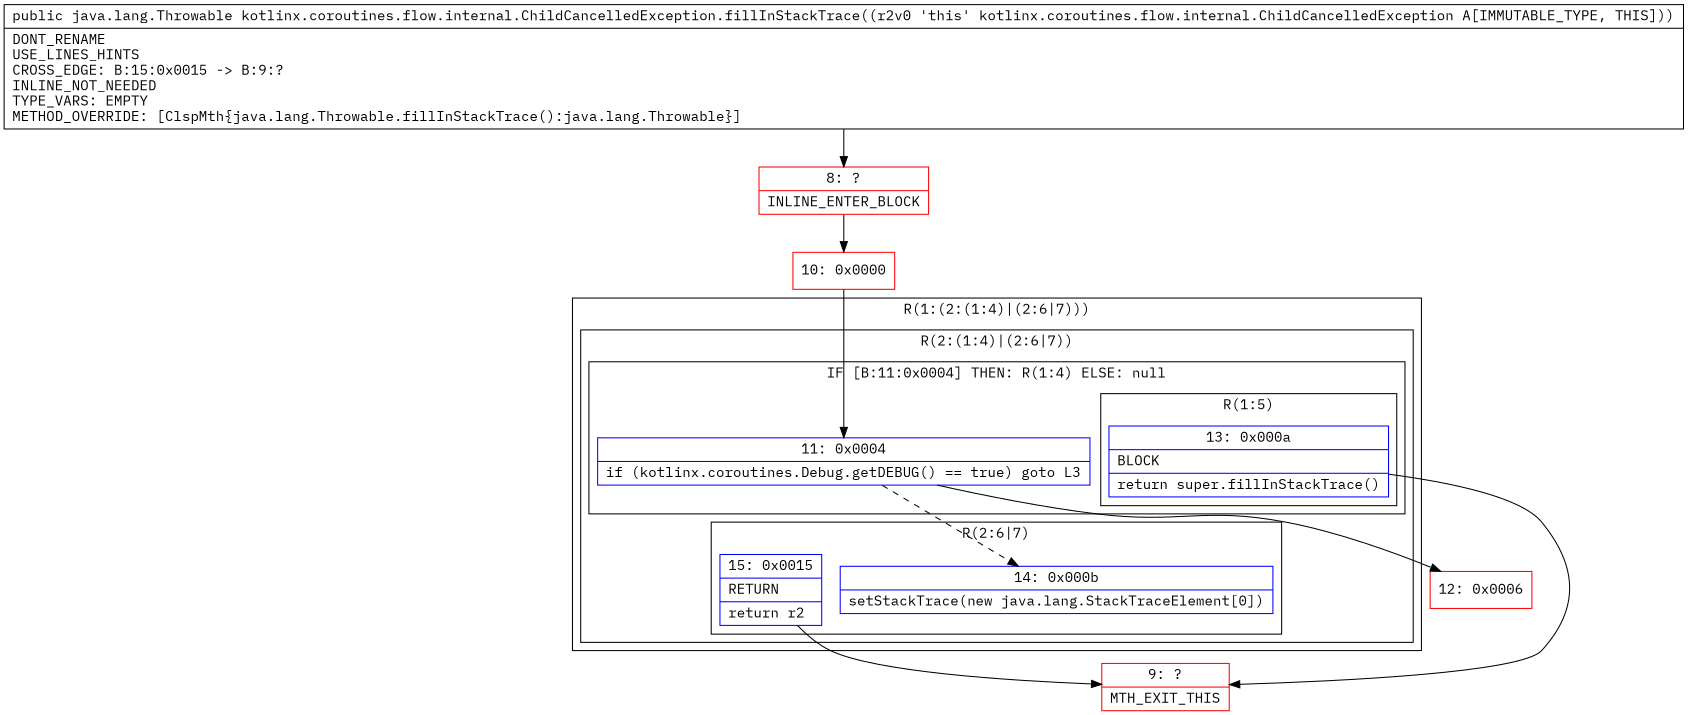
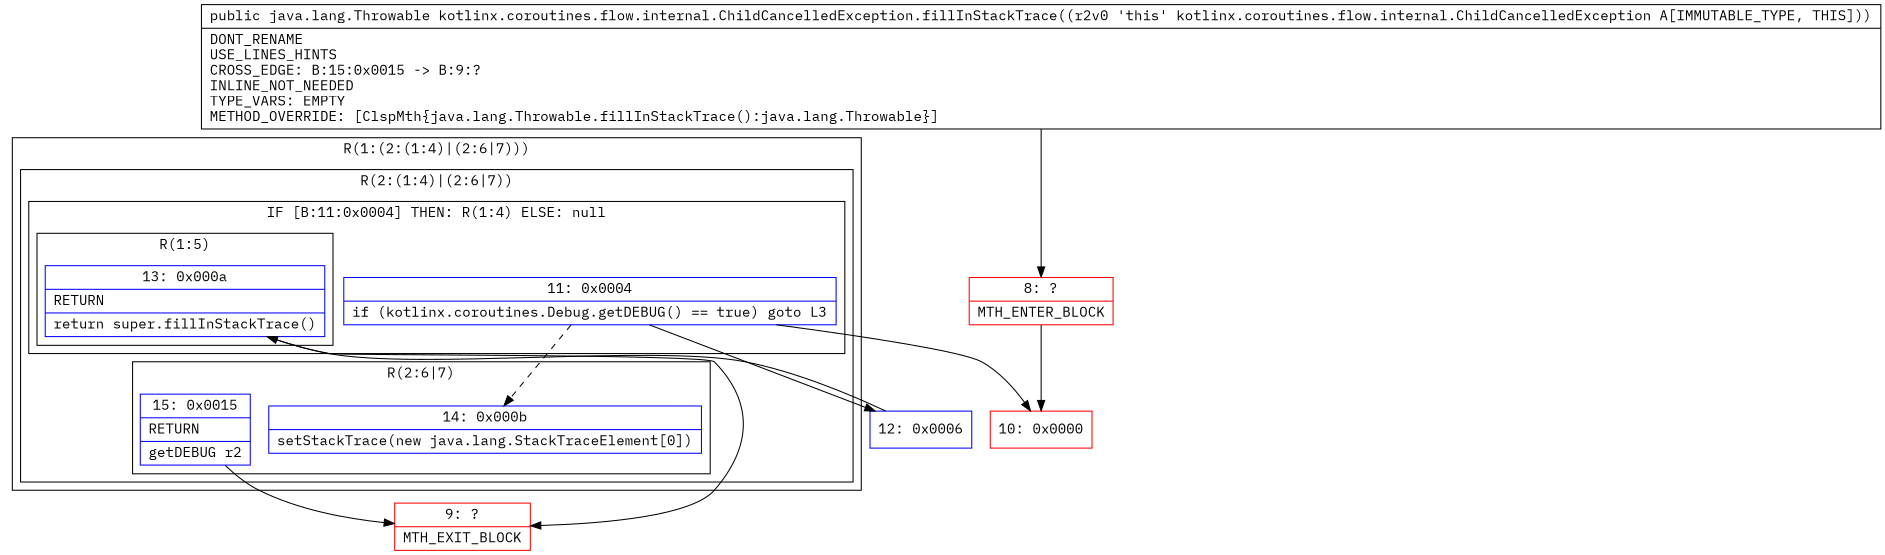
(844, 202) -> (1041, 312)
(844, 355) -> (909, 345)
none -> (585, 356)
(1139, 461) -> (79, 301)
(1481, 590) -> (921, 430)
(767, 613) -> (195, 453)
(1166, 698) -> (462, 538)
